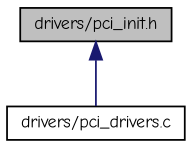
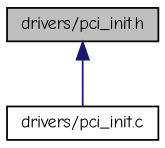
(96, 123) -> (83, 123)
